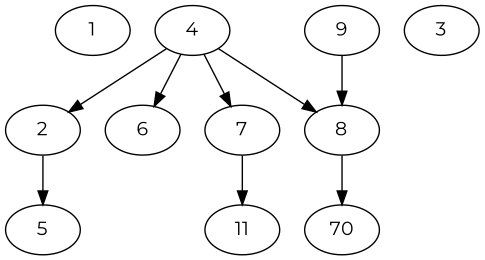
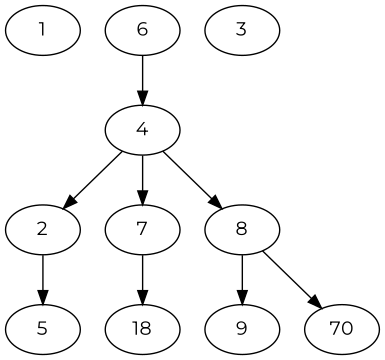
(171, 74) -> (143, 74)
(342, 74) -> (242, 273)
(242, 230) -> (143, 330)
